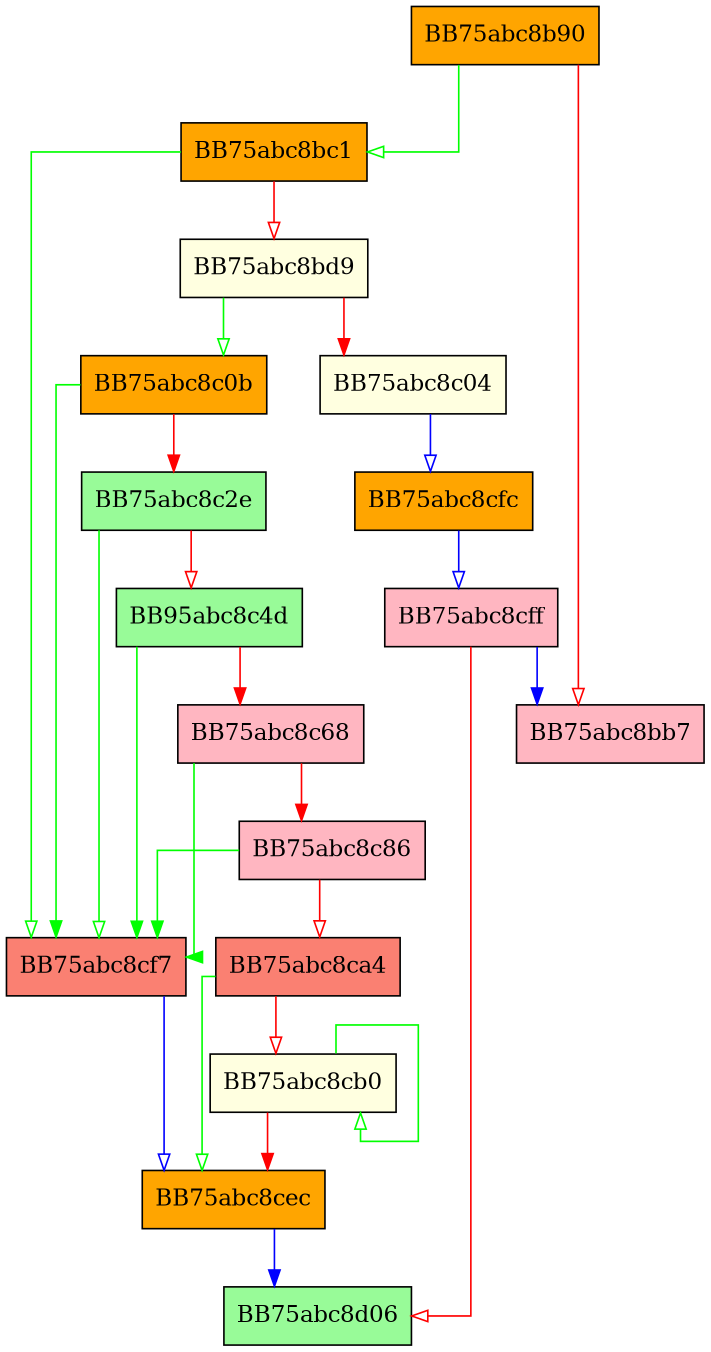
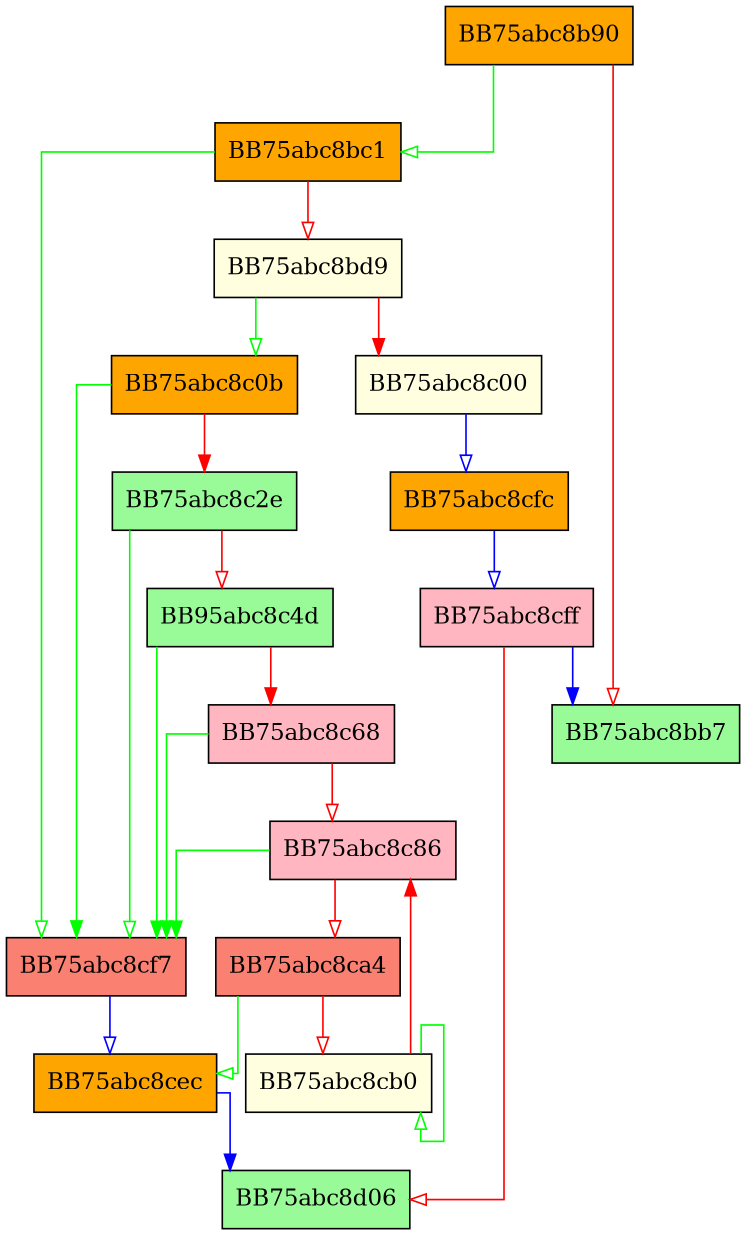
(413, 385) -> (449, 385)
(610, 734) -> (646, 734)
(302, 784) -> (332, 784)
(268, 1133) -> (411, 975)
